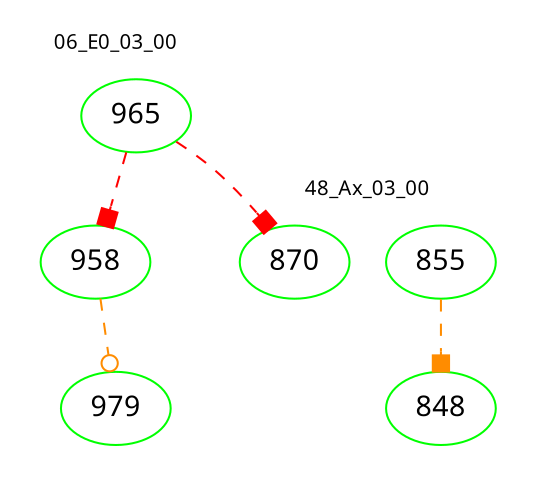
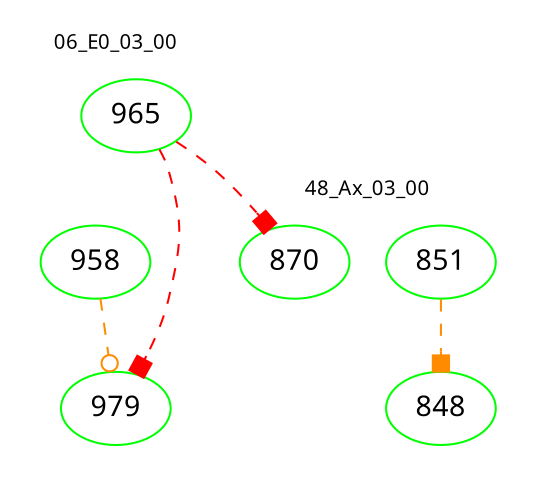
(119, 179) -> (178, 254)
(441, 262) -> (441, 262)
